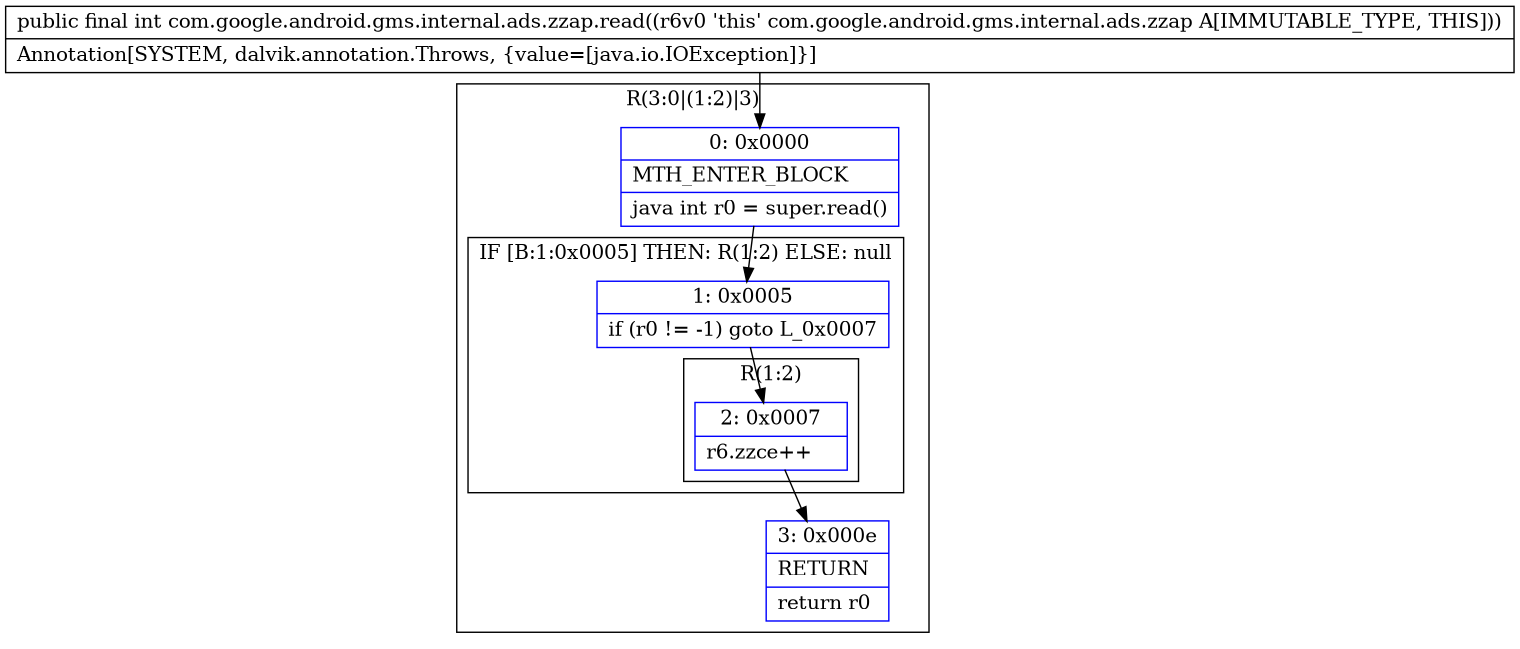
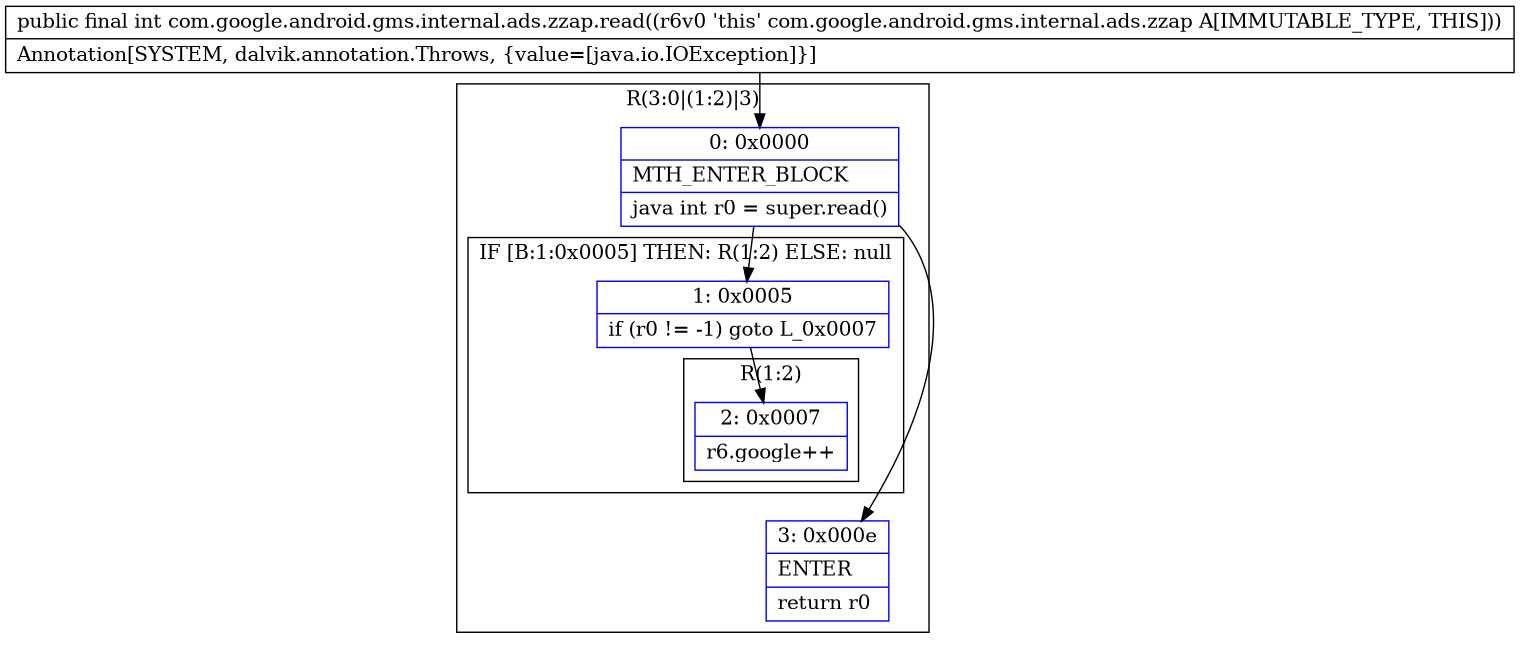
(760, 453) -> (771, 453)
(793, 489) -> (920, 399)
(823, 570) -> (815, 570)
